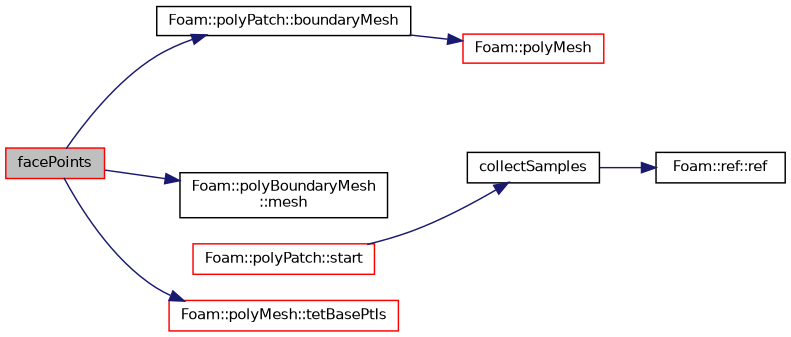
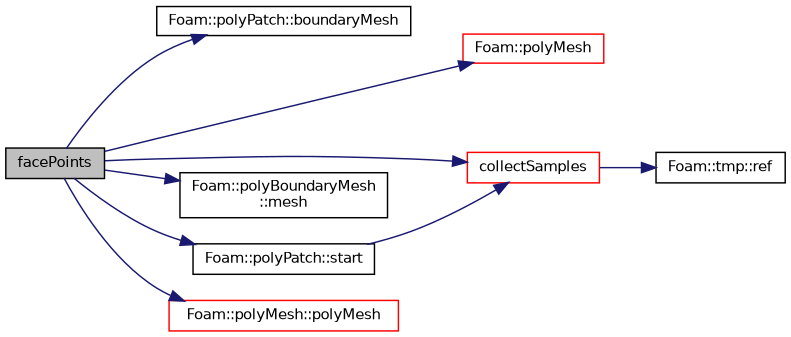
(428, 37) -> (282, 108)
none -> (279, 157)
(55, 163) -> (55, 163)
(533, 168) -> (533, 168)
(721, 168) -> (721, 168)
none -> (124, 214)
(284, 259) -> (284, 259)
(284, 316) -> (284, 316)
